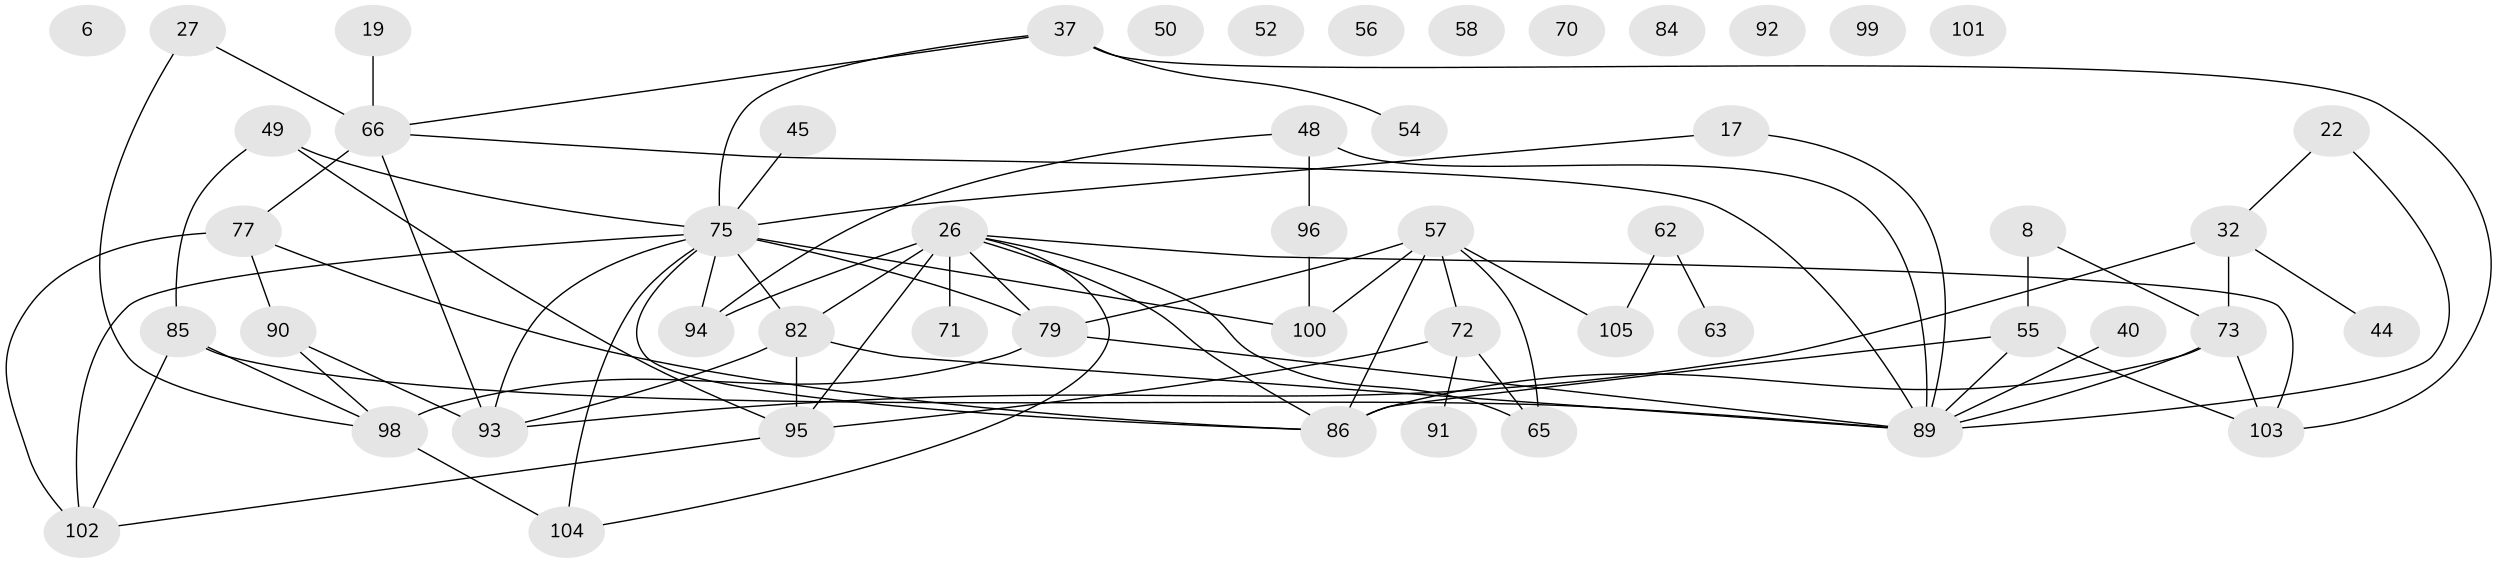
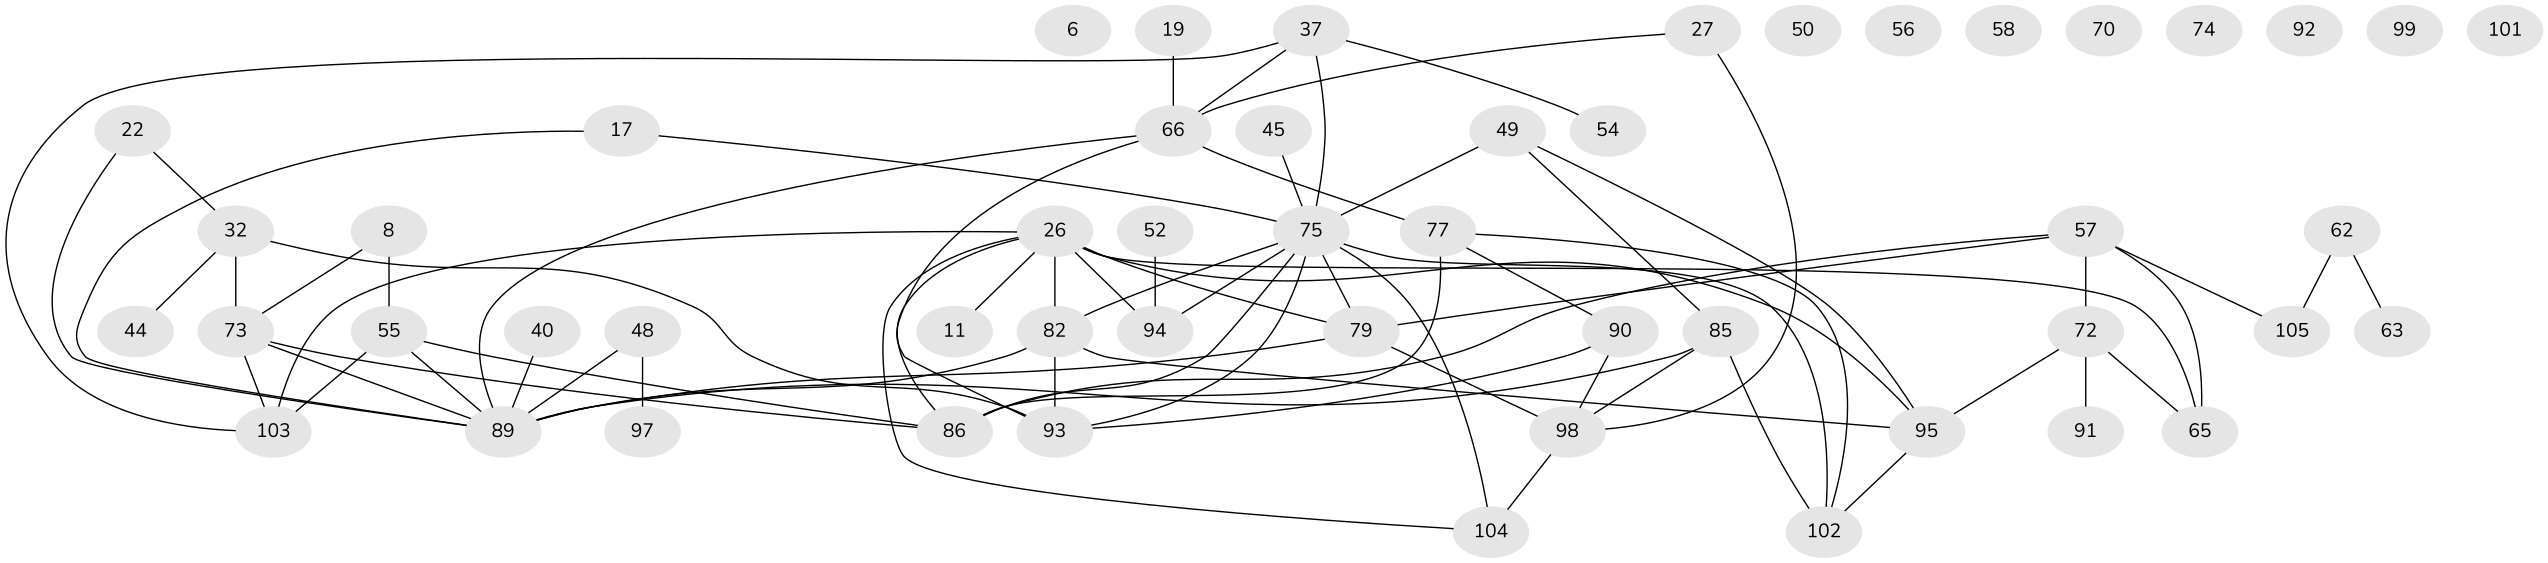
(1667, 31) -> (2204, 31)
(981, 181) -> (1155, 282)
(1309, 231) -> (643, 432)
(950, 332) -> (955, 332)
(1309, 332) -> none
